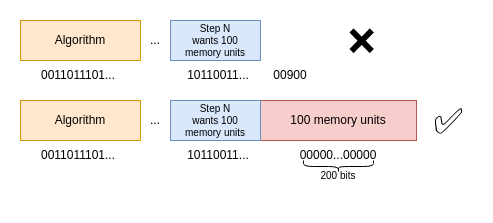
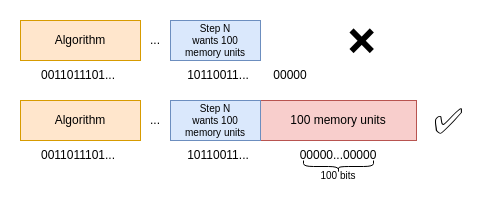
(291, 76) -> (291, 76)
(339, 176) -> (339, 176)
